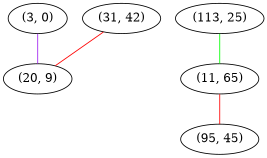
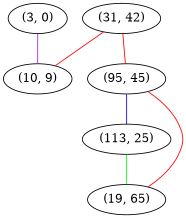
none -> (124, 49)
(38, 79) -> (38, 79)
(220, 79) -> (127, 200)
none -> (127, 109)
